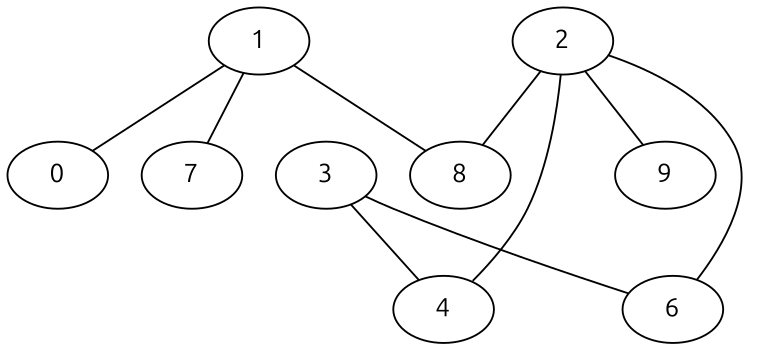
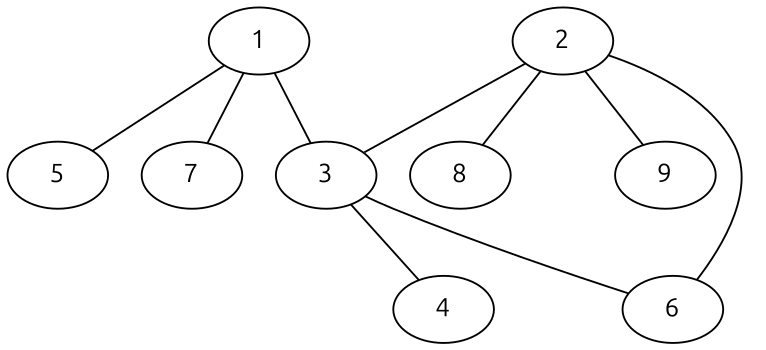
(360, 108) -> (293, 108)
(58, 175) -> (58, 175)
(537, 187) -> (445, 108)
